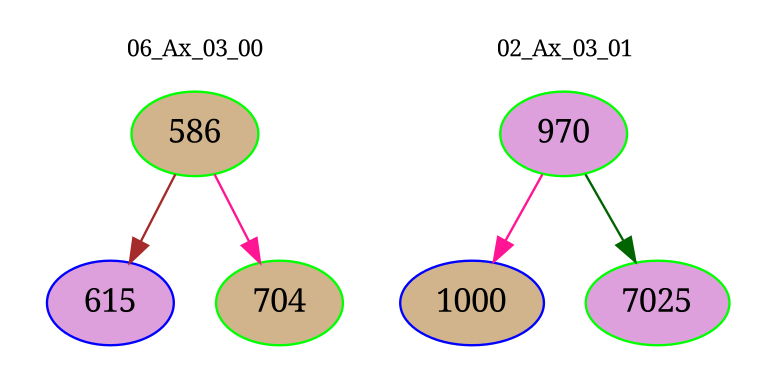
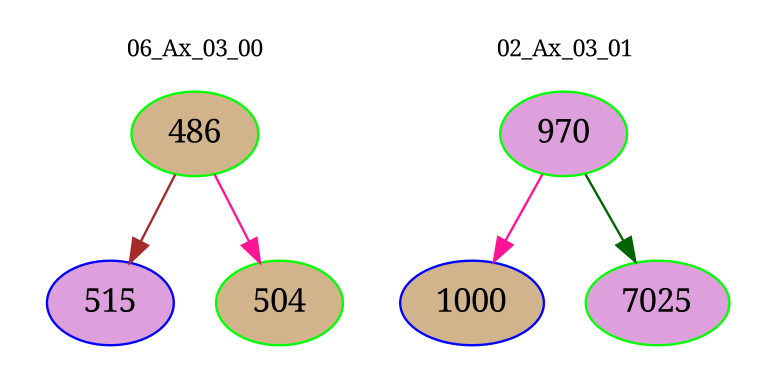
(195, 134) -> (195, 134)
(110, 303) -> (110, 303)
(279, 303) -> (279, 303)
